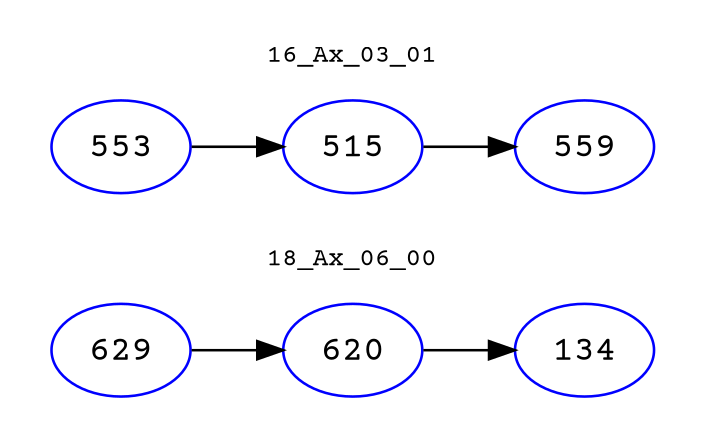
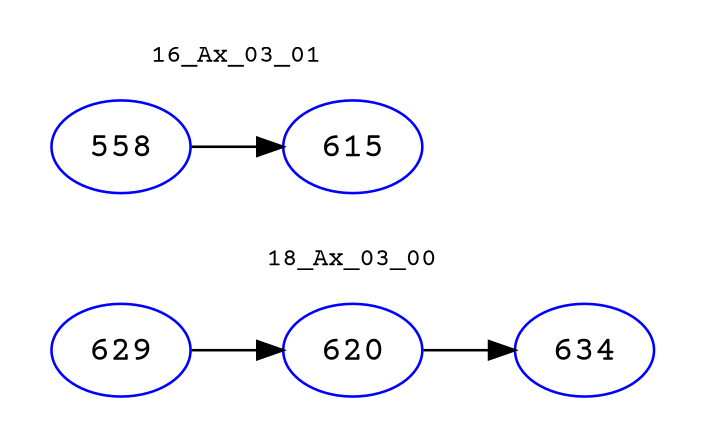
(121, 147) -> (121, 147)
(353, 147) -> (353, 147)
(585, 147) -> none
(353, 259) -> (353, 259)
(585, 350) -> (585, 350)
